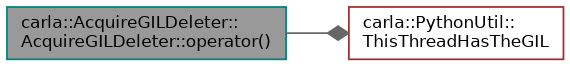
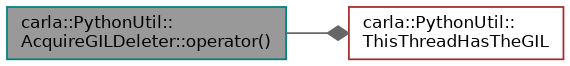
(147, 33) -> (147, 33)
